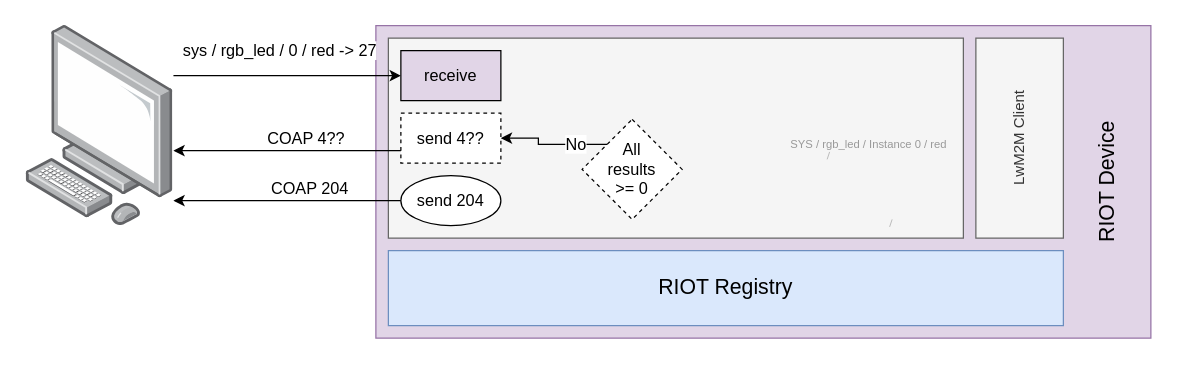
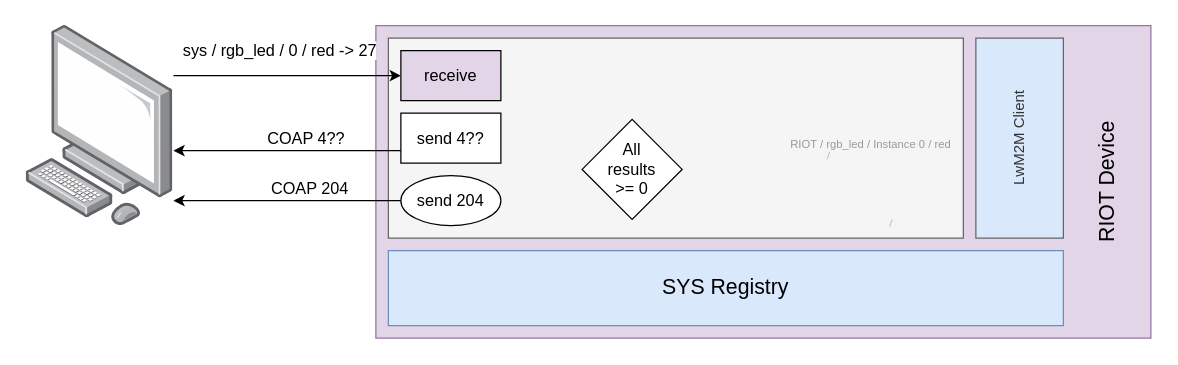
(451, 138) -> (451, 138)
(1019, 138) -> (1019, 138)
(555, 144) -> none
(896, 152) -> (896, 152)
(632, 169) -> (632, 169)
(726, 288) -> (726, 288)
